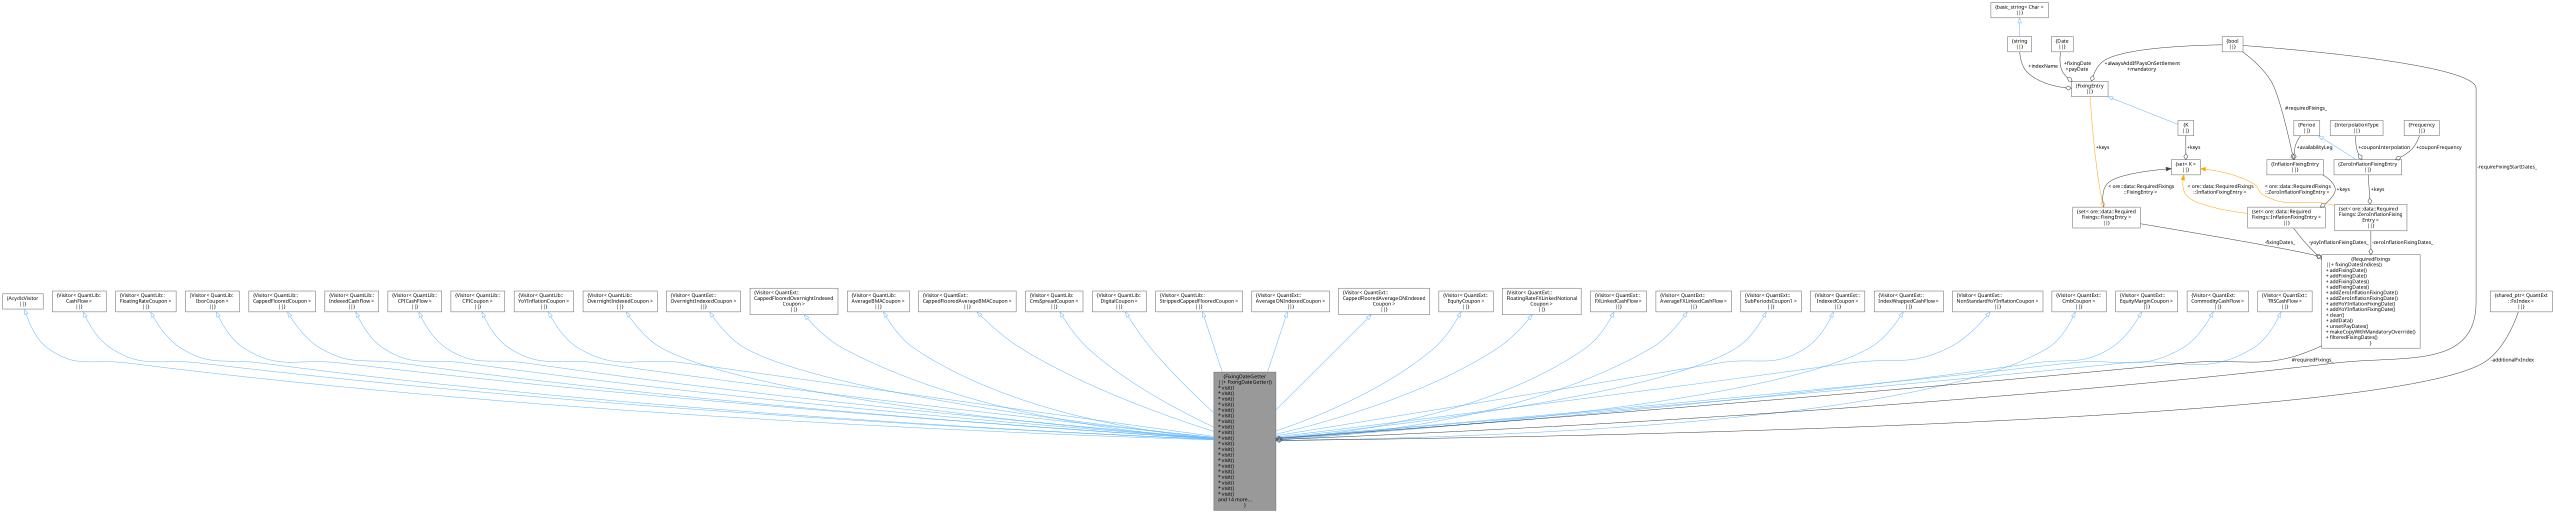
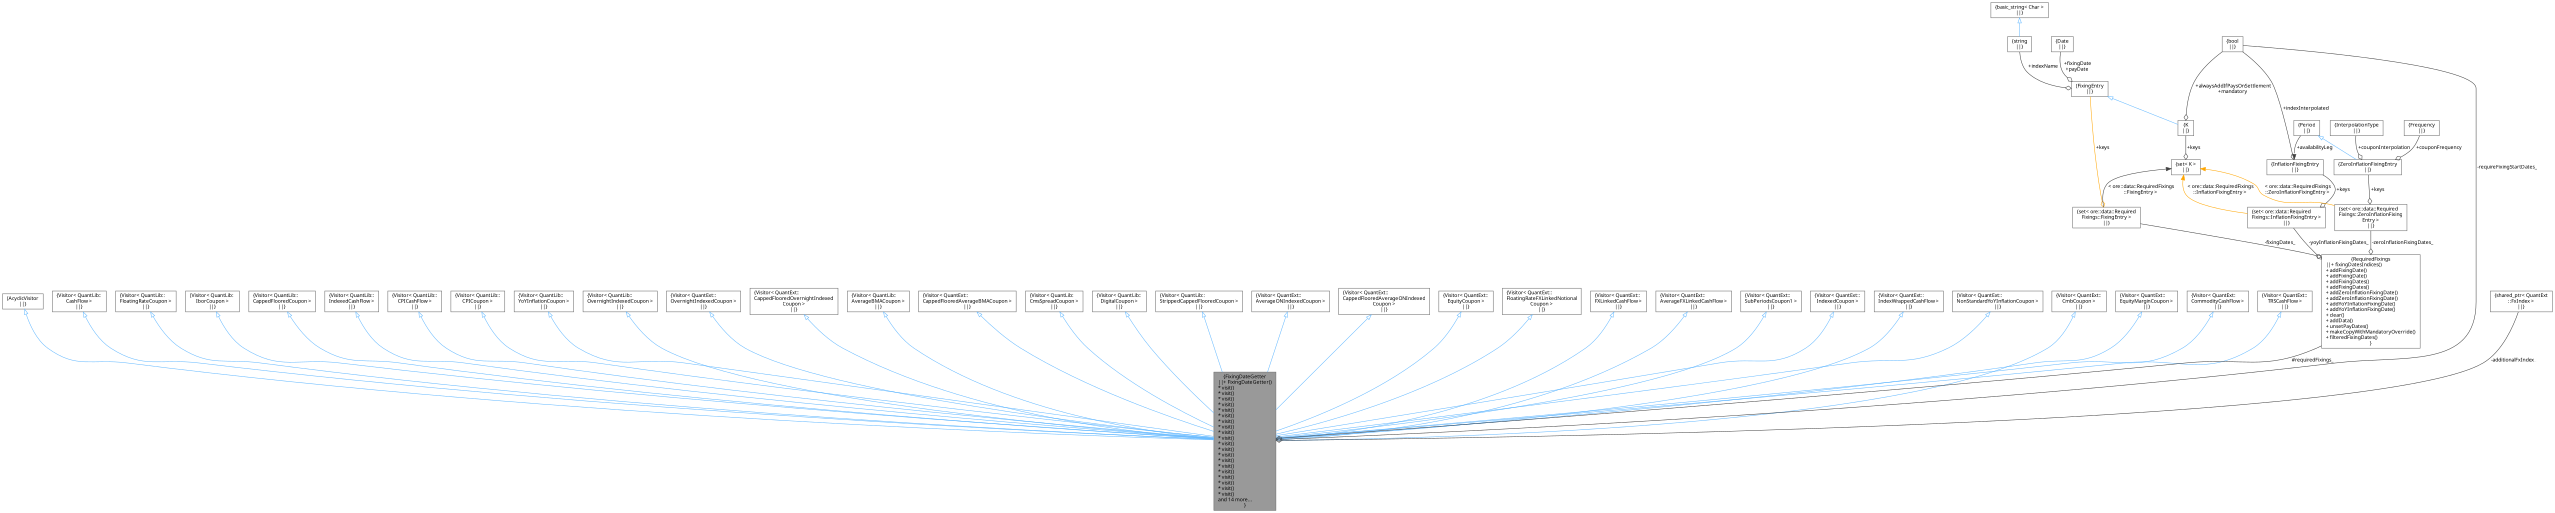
(2153, 49) -> (2196, 79)
(2306, 109) -> (2306, 109)
(2296, 144) -> (2296, 144)
